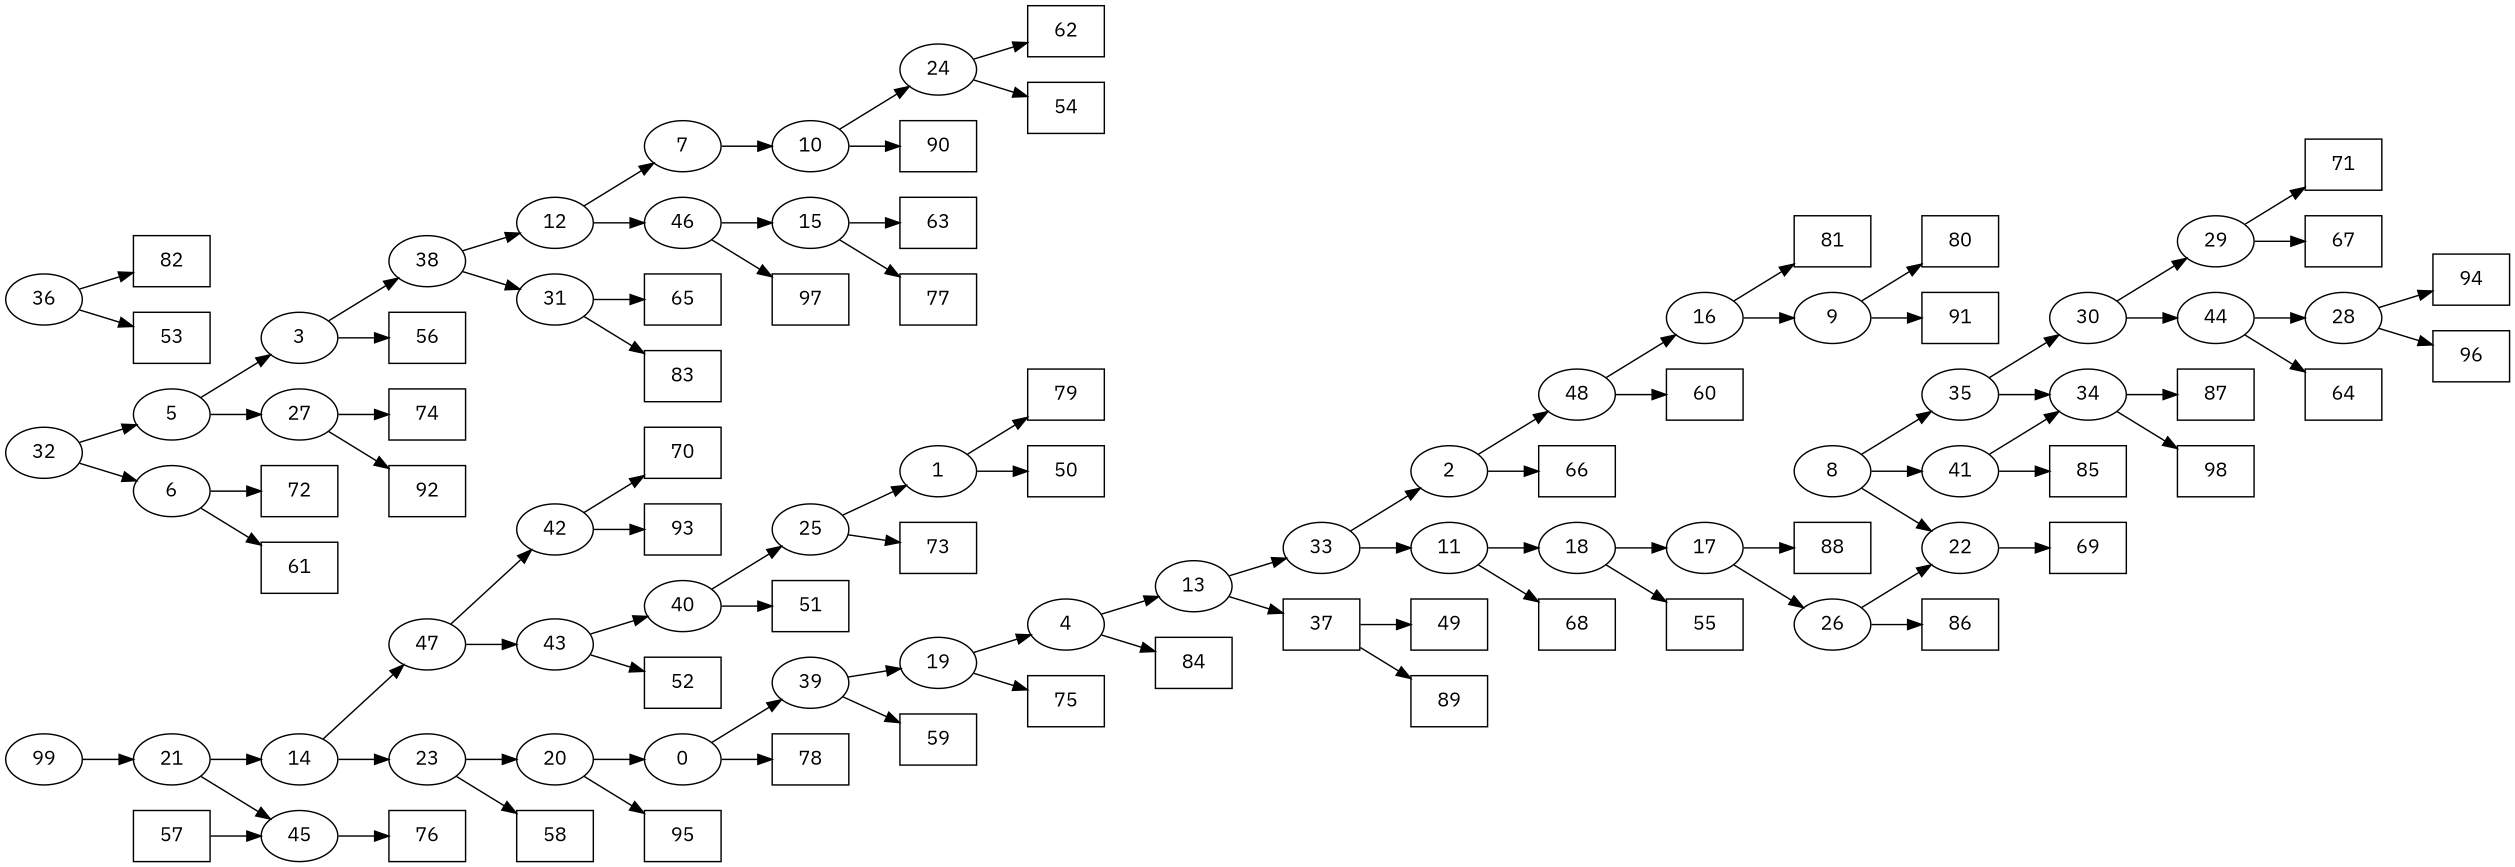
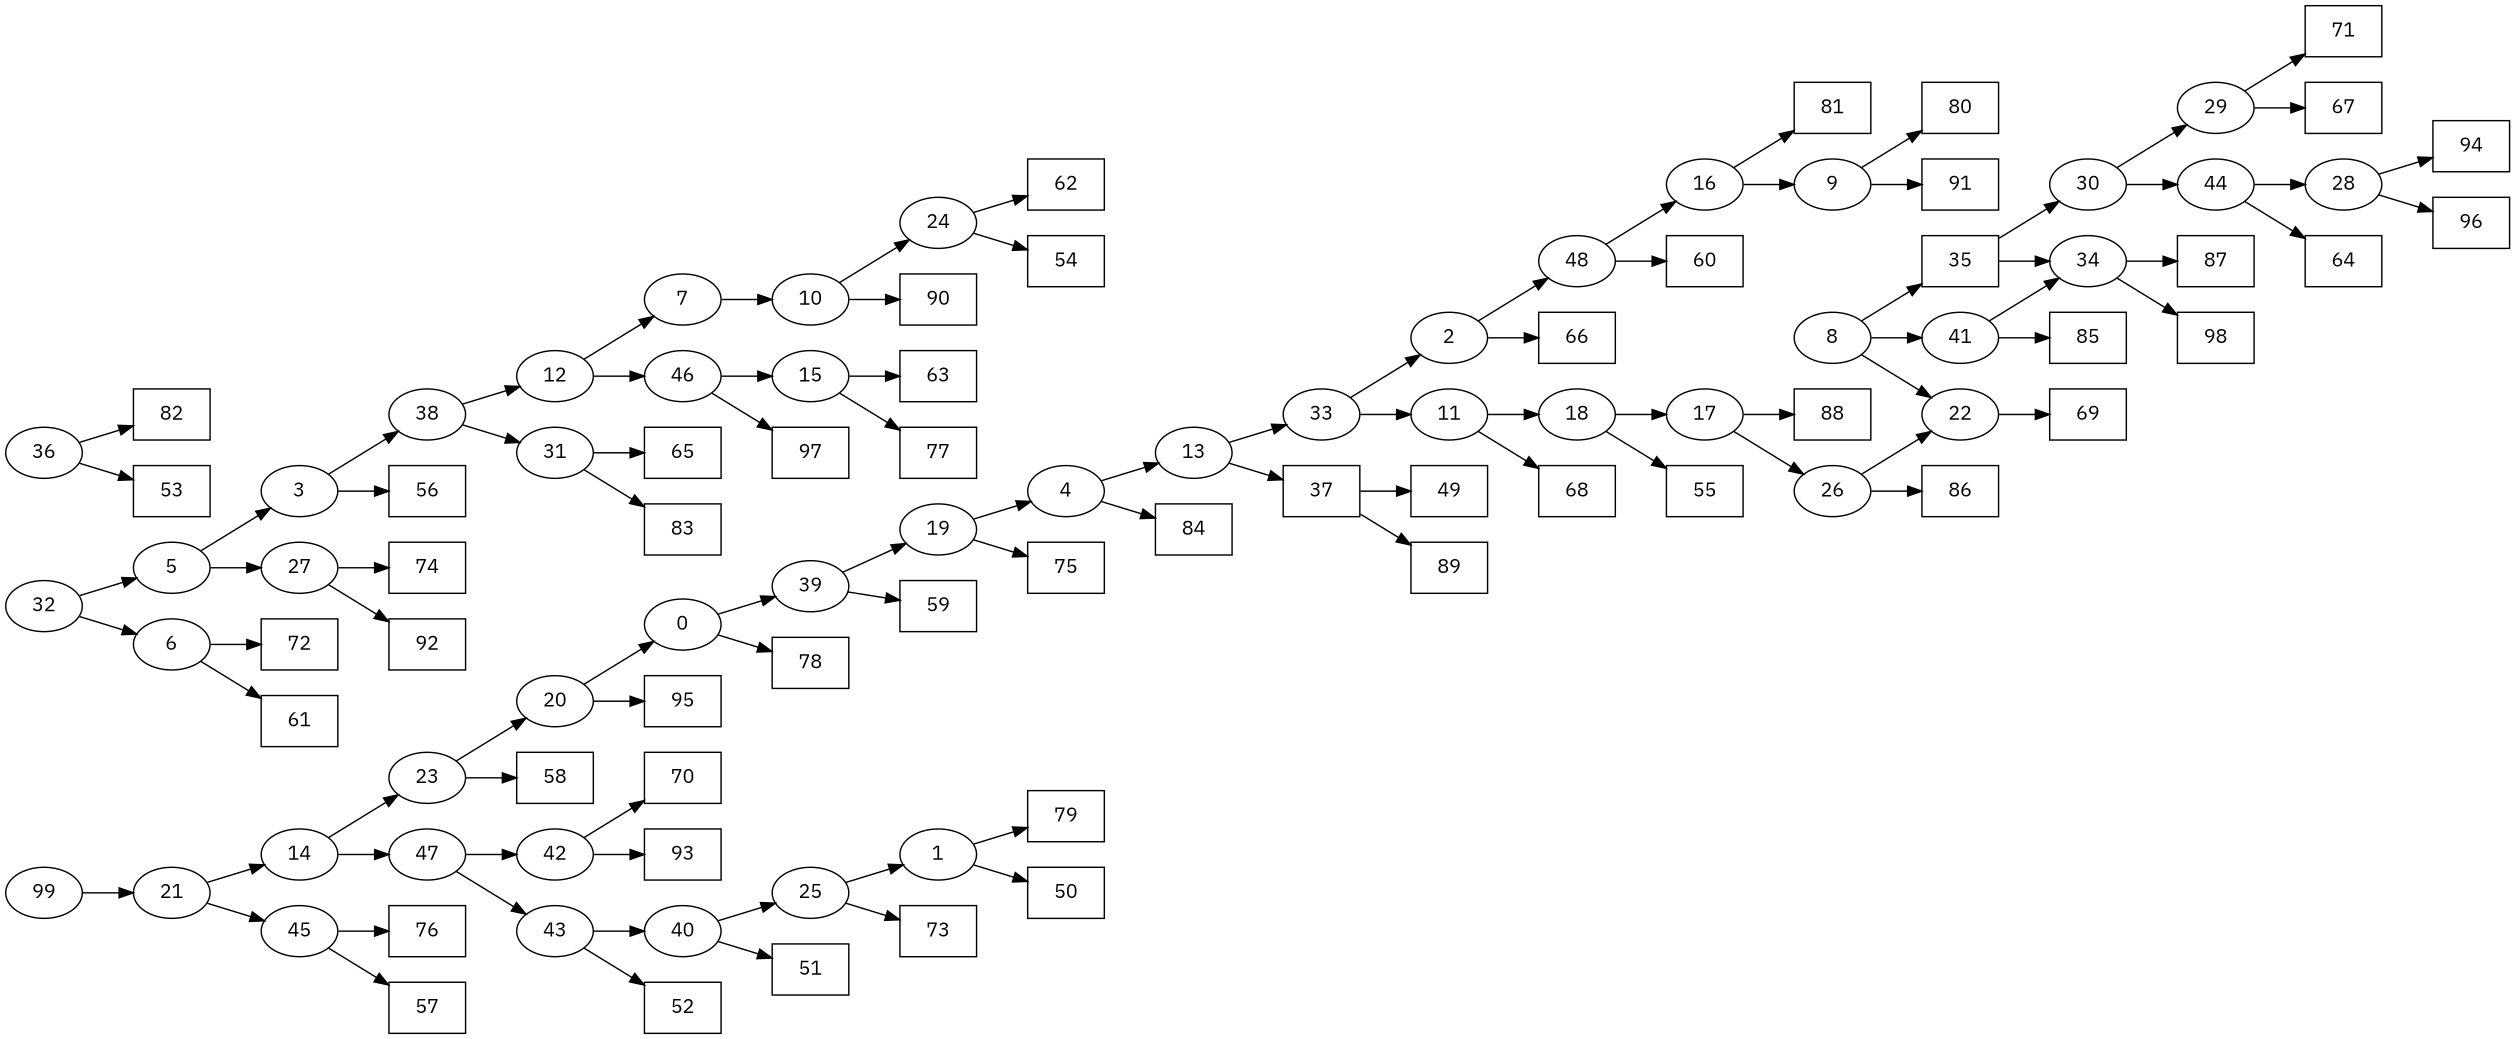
(1960, 395) -> (1960, 261)
(229, 836) -> (353, 963)
